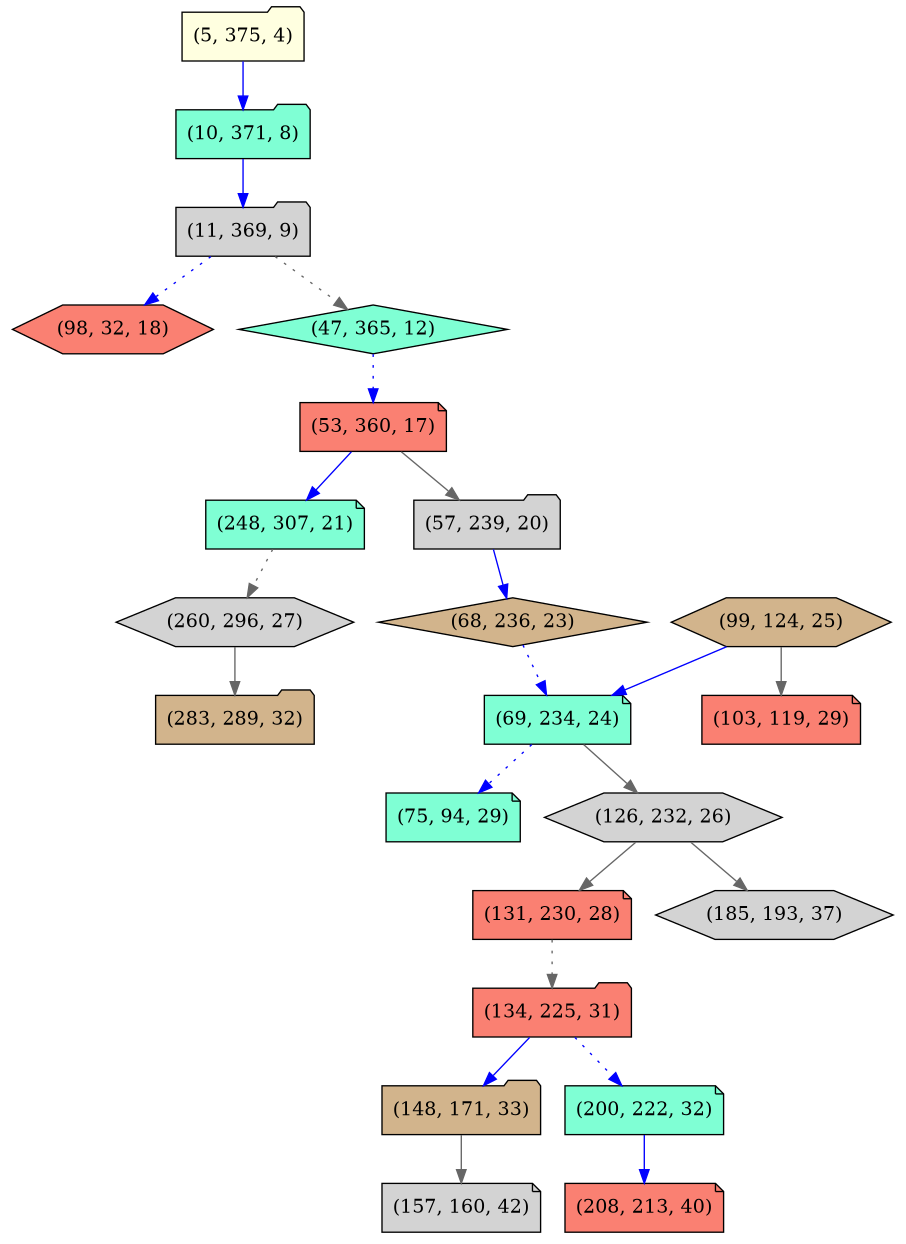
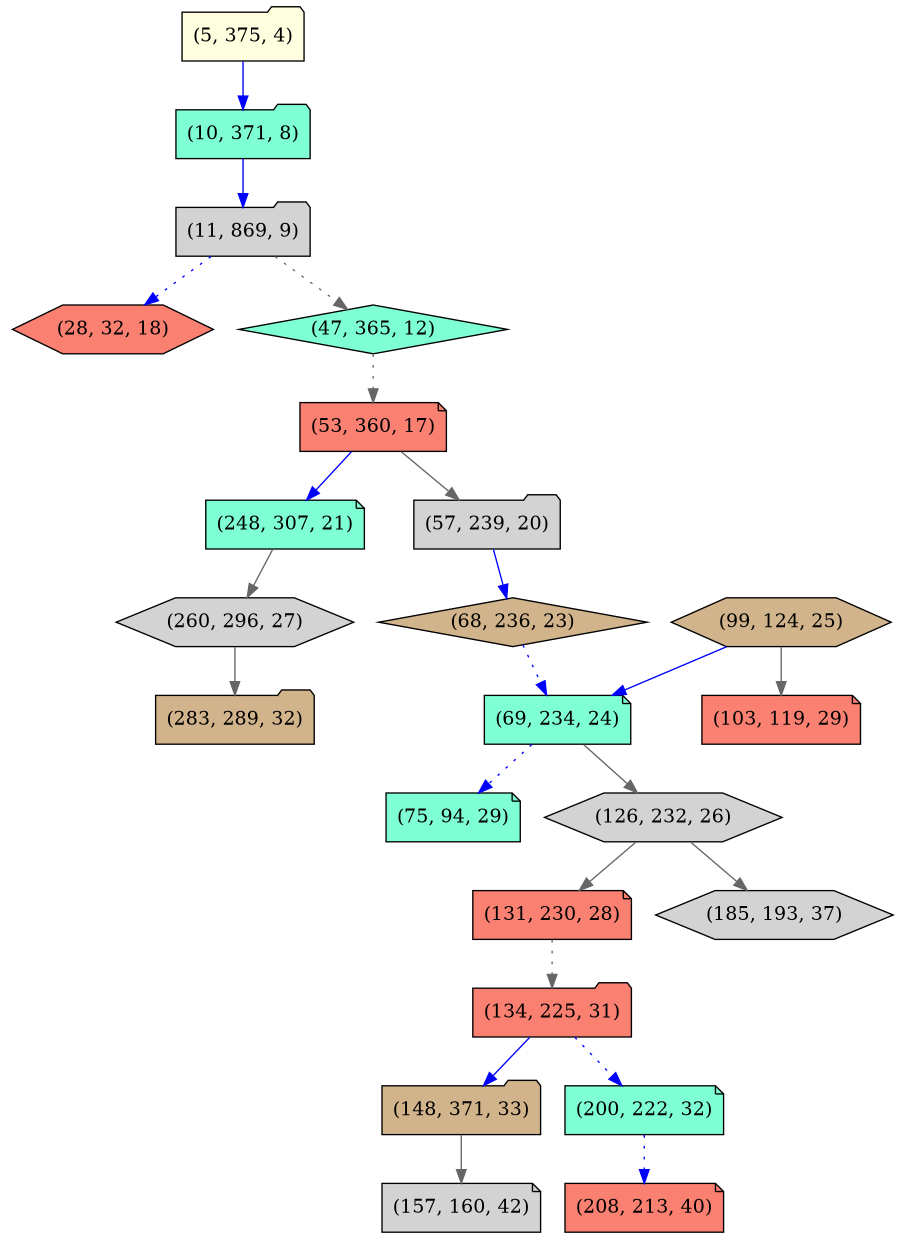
(243, 232) -> (243, 232)
(113, 329) -> (113, 329)
(373, 372) -> (373, 372)
(263, 568) -> (263, 568)
(461, 1110) -> (461, 1110)
(644, 1152) -> (644, 1152)
